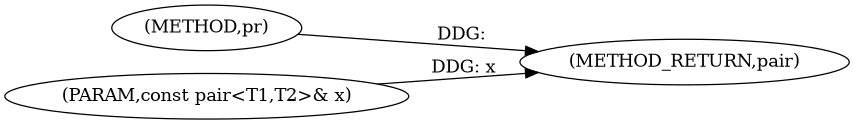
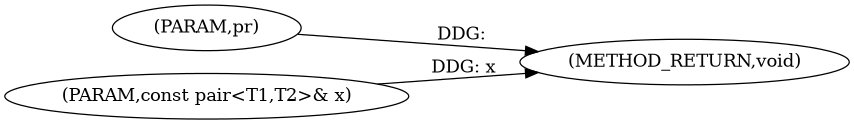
(207, 28) -> (207, 28)
(685, 62) -> (685, 62)
